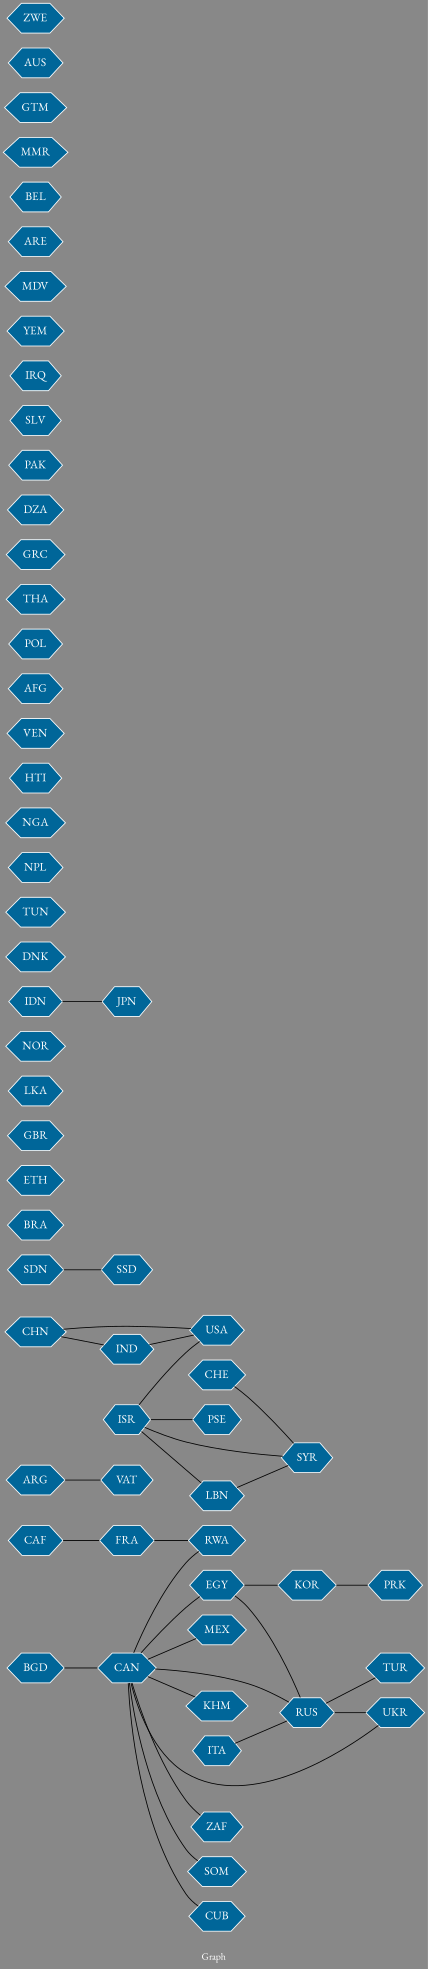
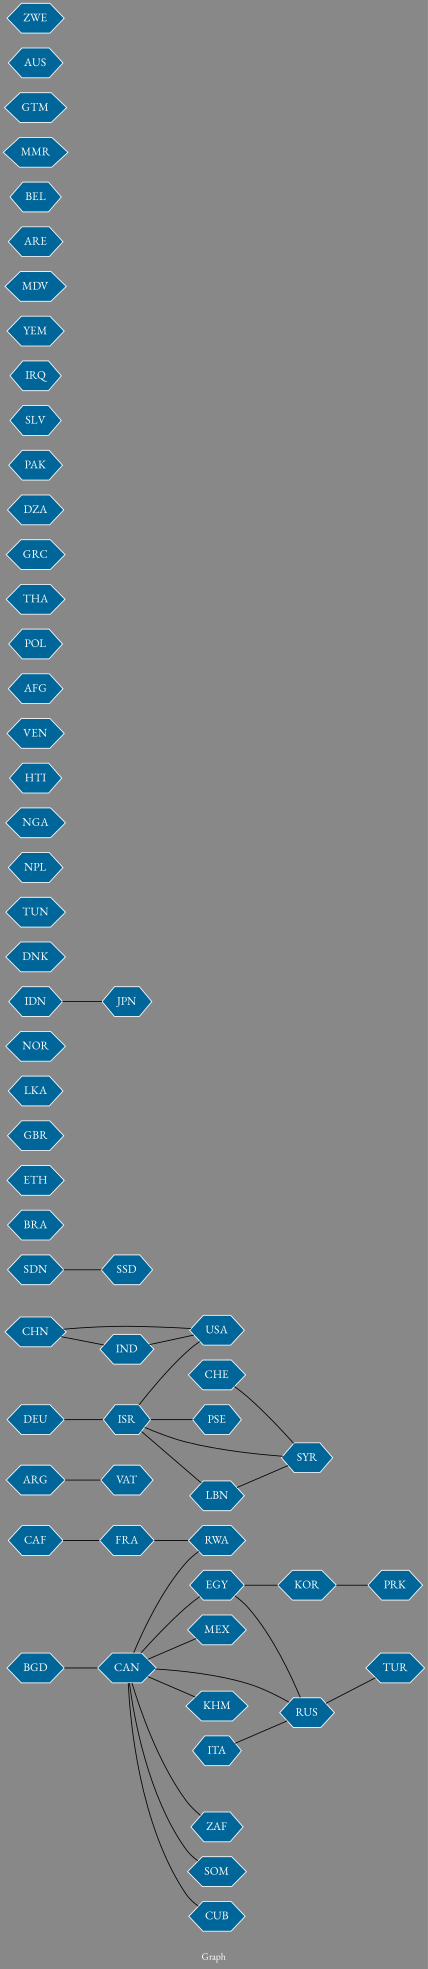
none -> (36, 1420)
(395, 1713) -> none
